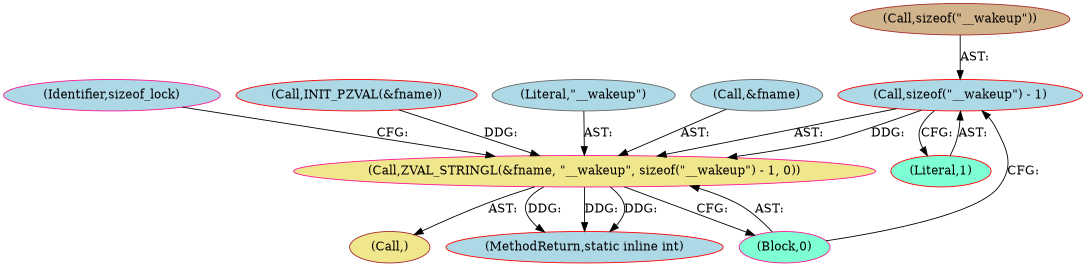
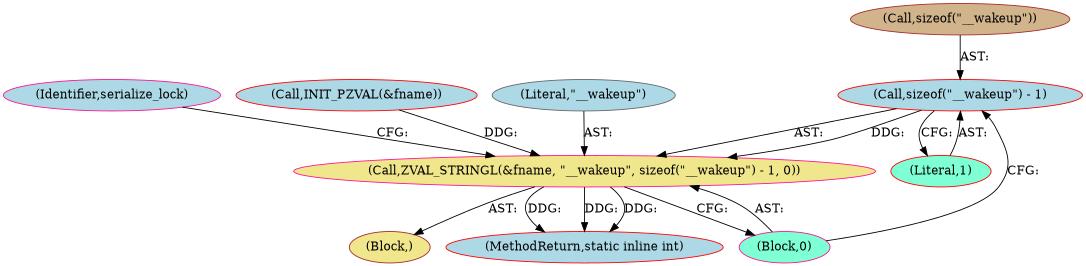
(112, 95) -> (112, 95)
(757, 95) -> none
(390, 247) -> (390, 247)
